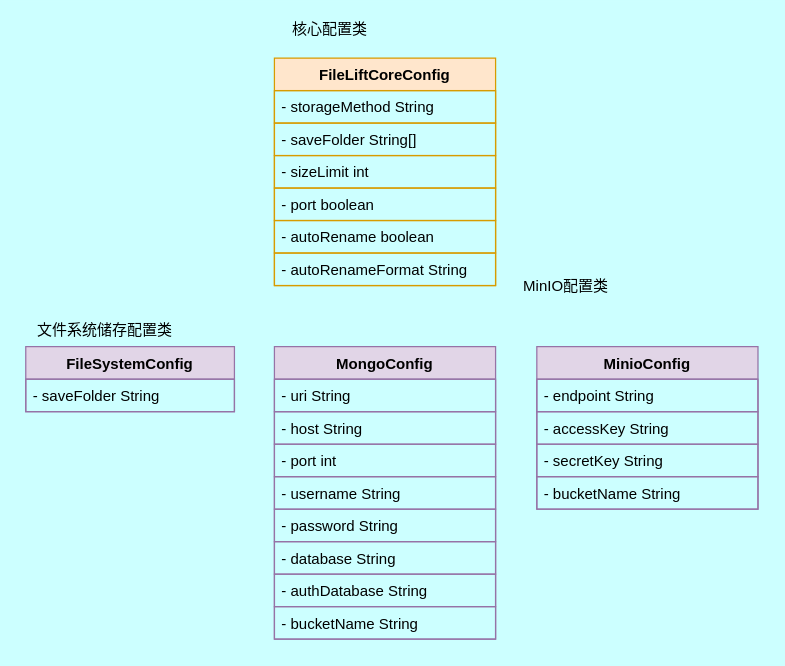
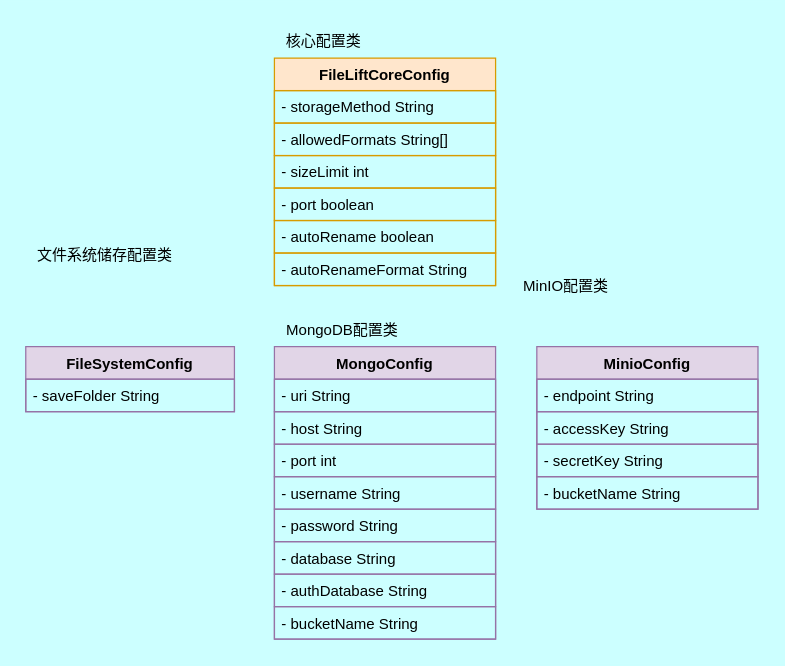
(329, 29) -> (323, 42)
(362, 141) -> (377, 141)
(104, 331) -> (104, 256)
none -> (341, 331)
